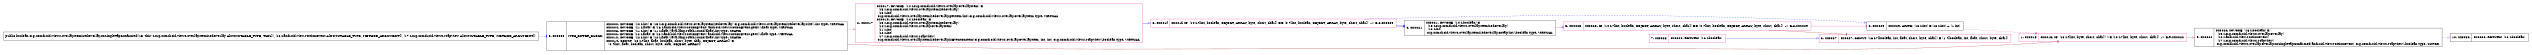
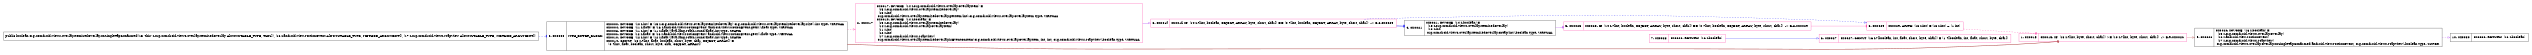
(1146, 23) -> (1146, 23)
(1915, 26) -> (1915, 26)
(1807, 32) -> none
(1452, 49) -> (1452, 49)
